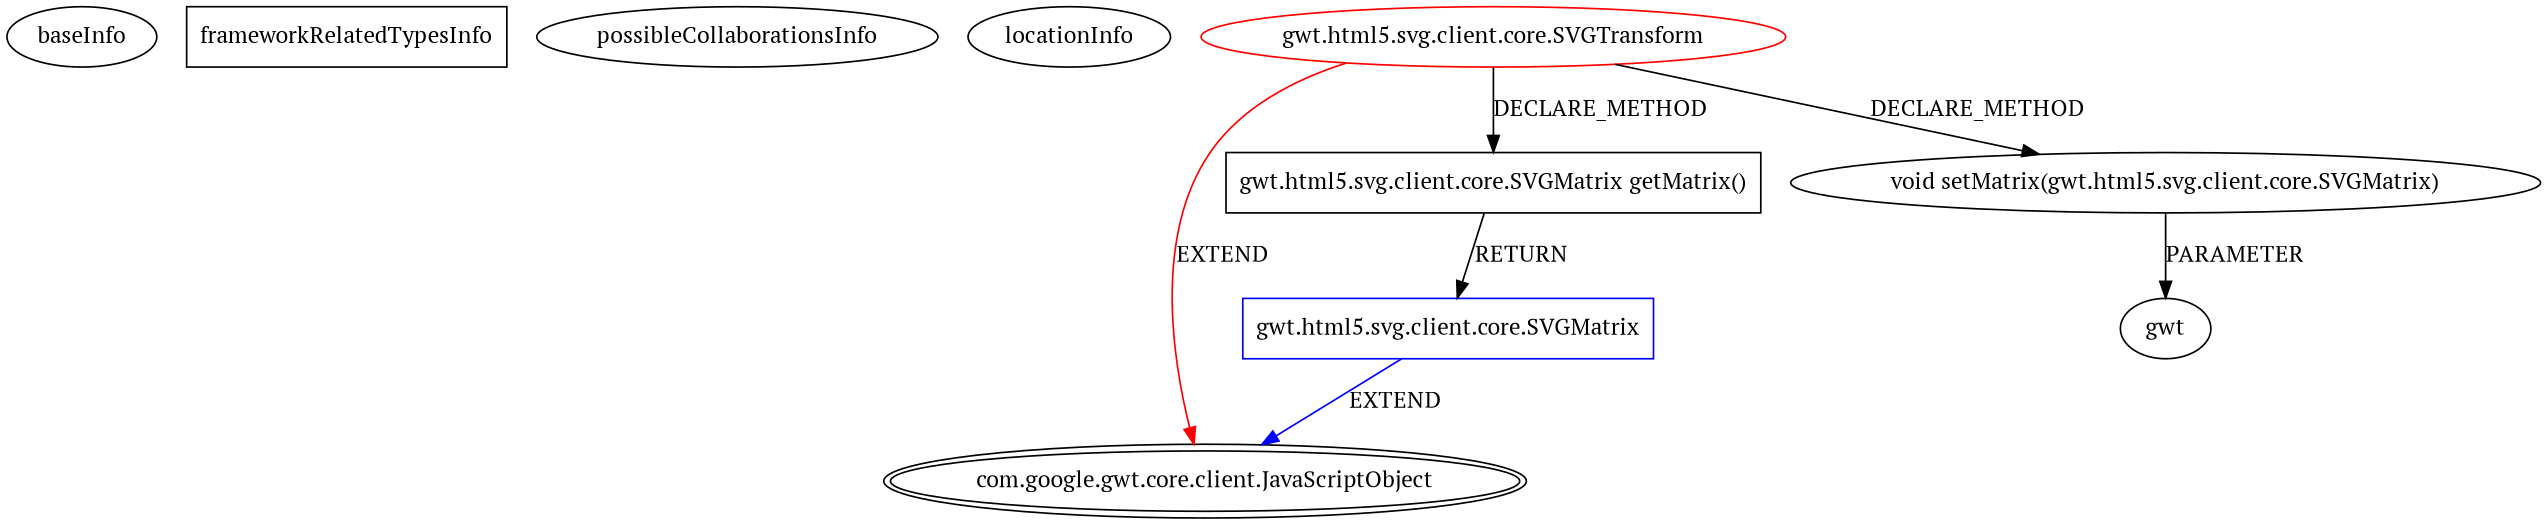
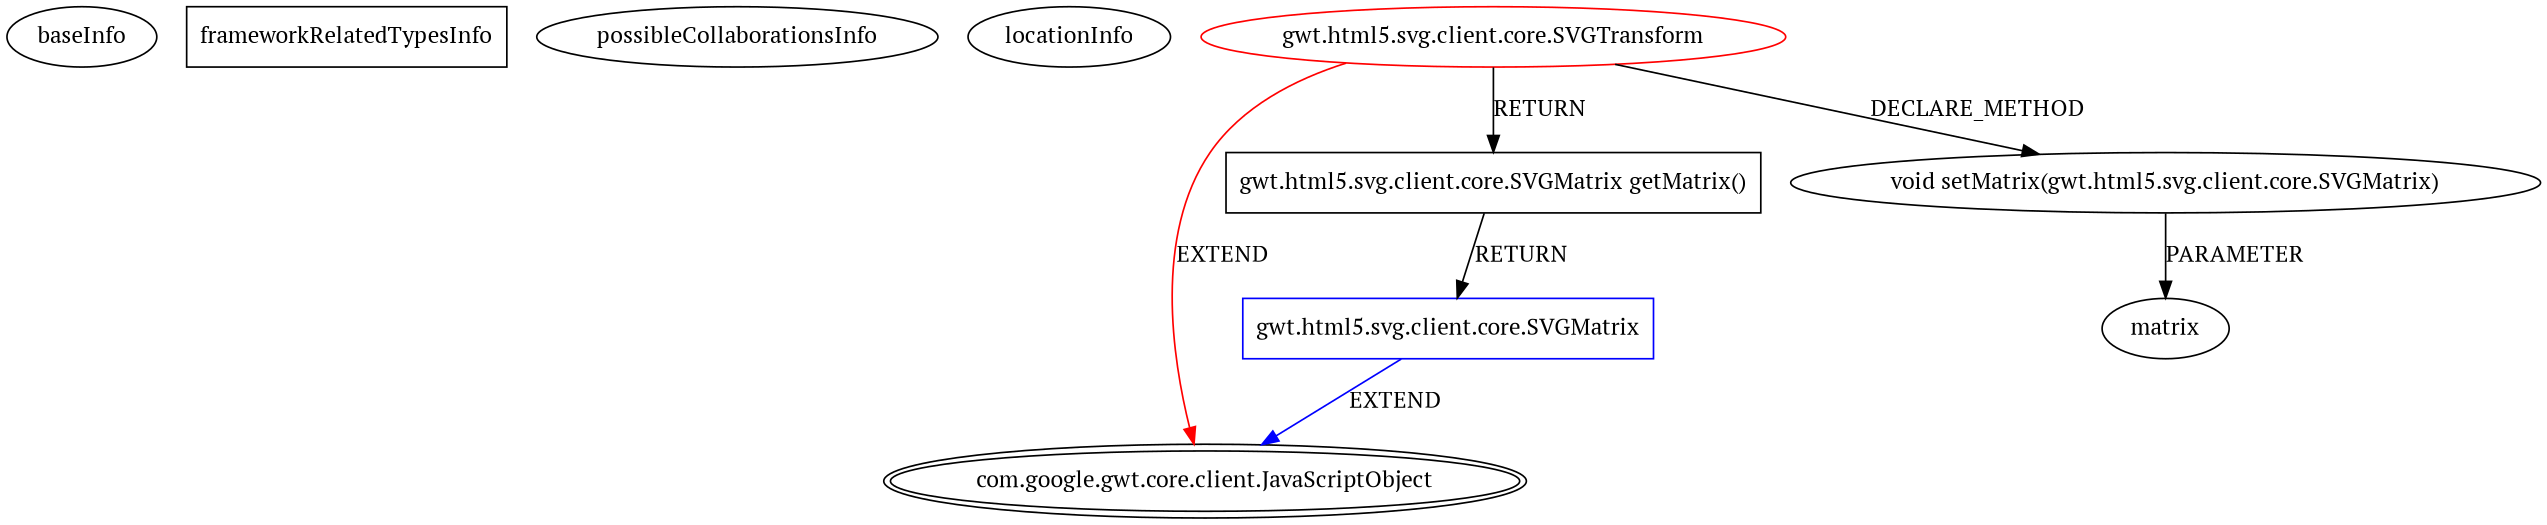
(1601, 110) -> (1540, 110)
(2166, 329) -> (2166, 329)
